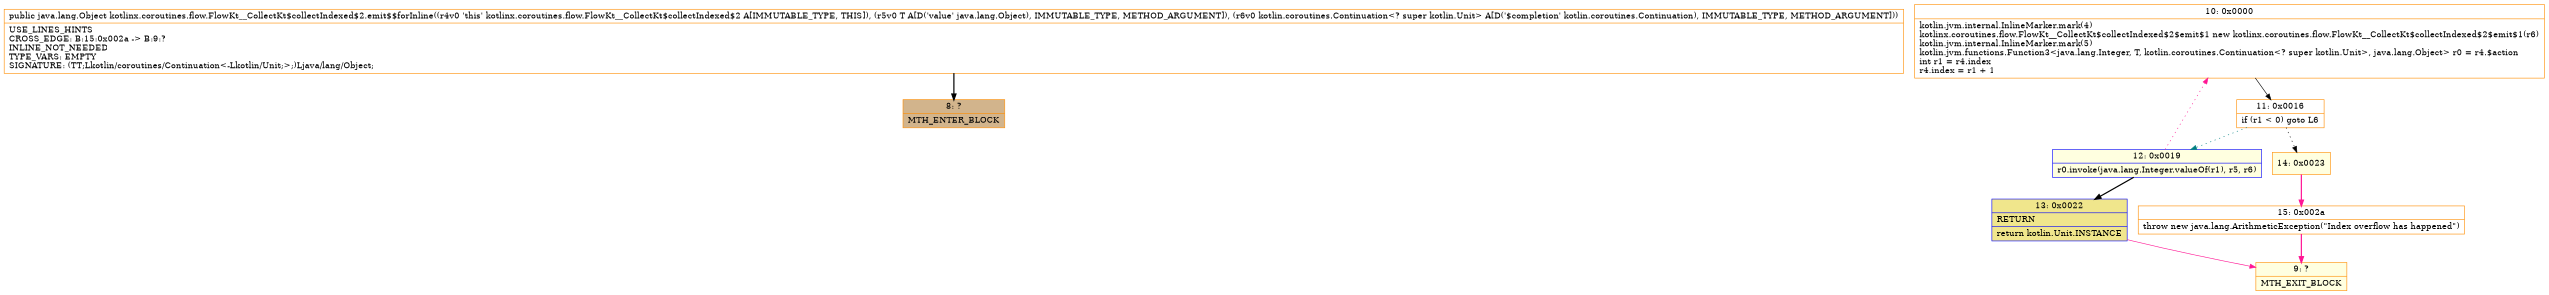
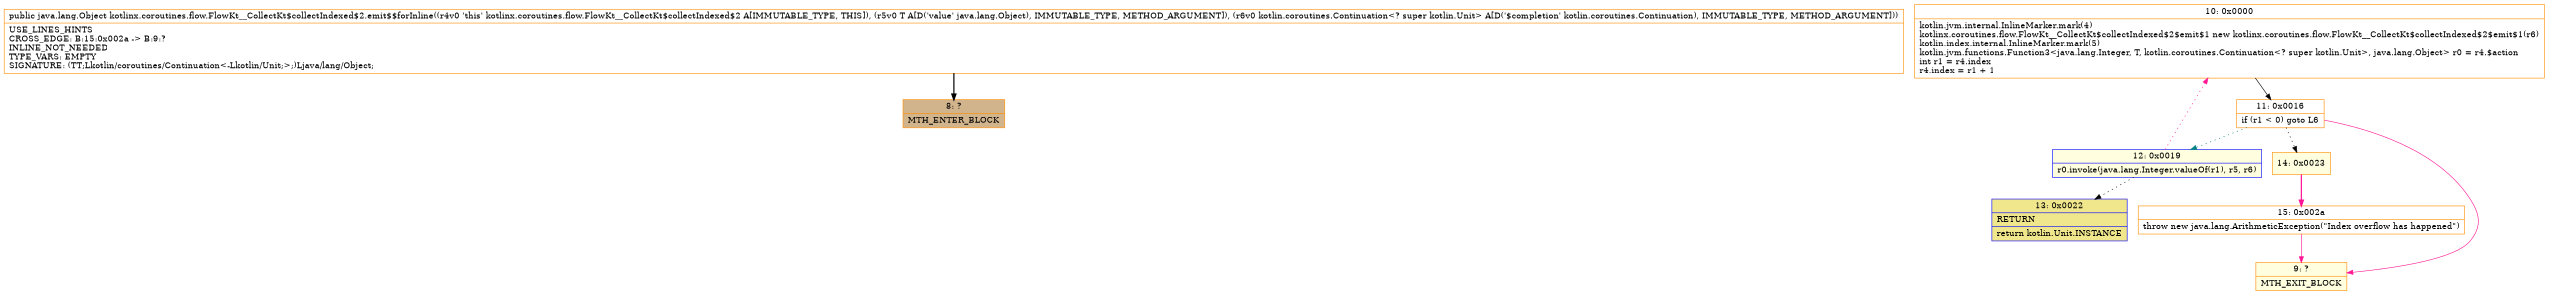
(2006, 44) -> (2010, 44)
(2117, 187) -> (2117, 187)
(2301, 245) -> (2301, 245)
(2188, 254) -> (2470, 198)
